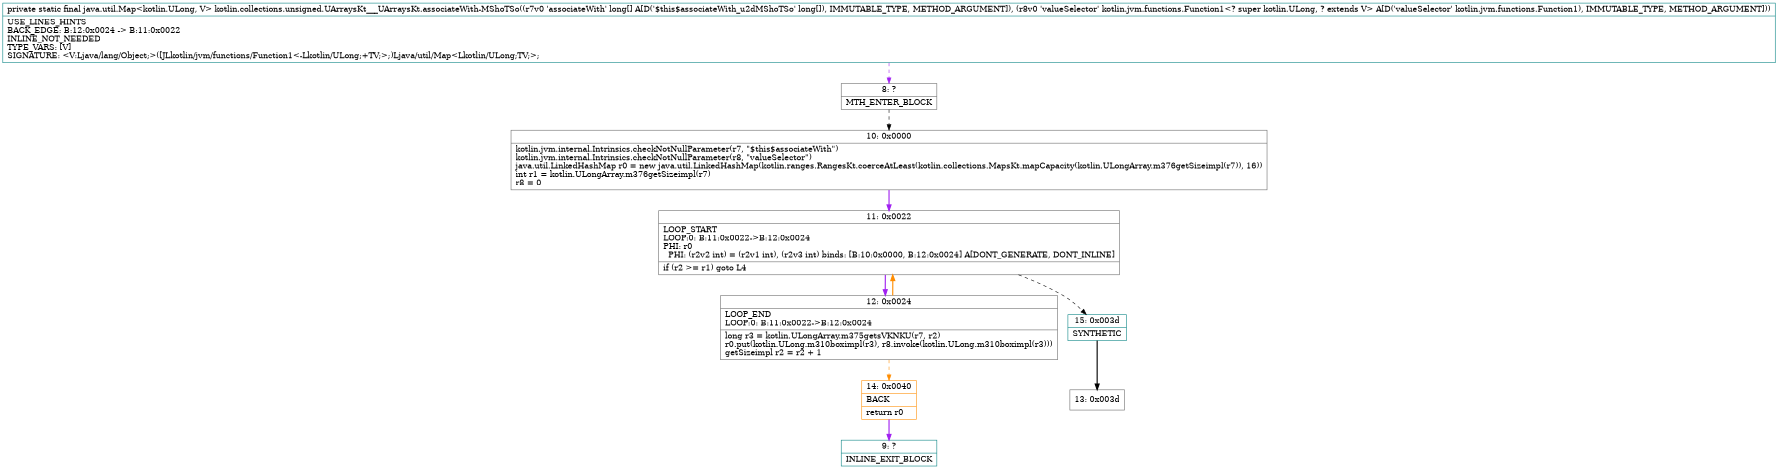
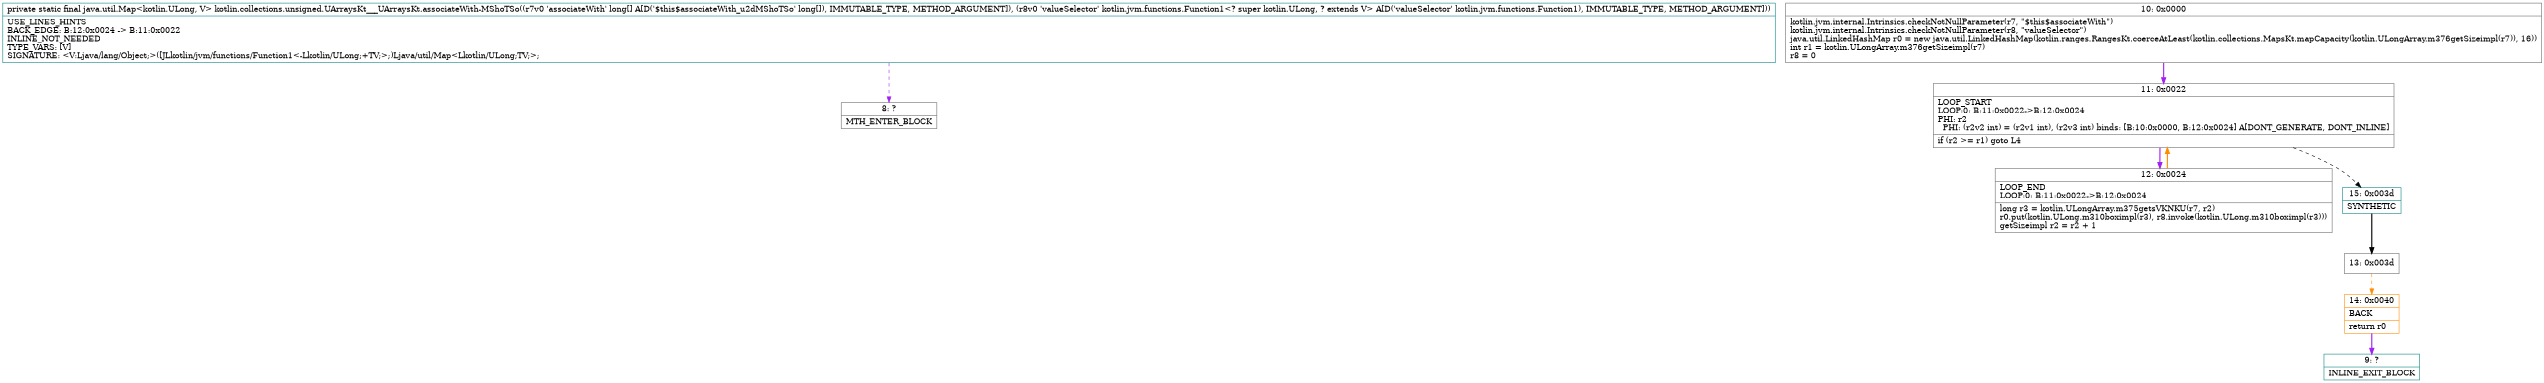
(889, 117) -> none
(679, 247) -> (1954, 120)
(889, 367) -> (2372, 281)
